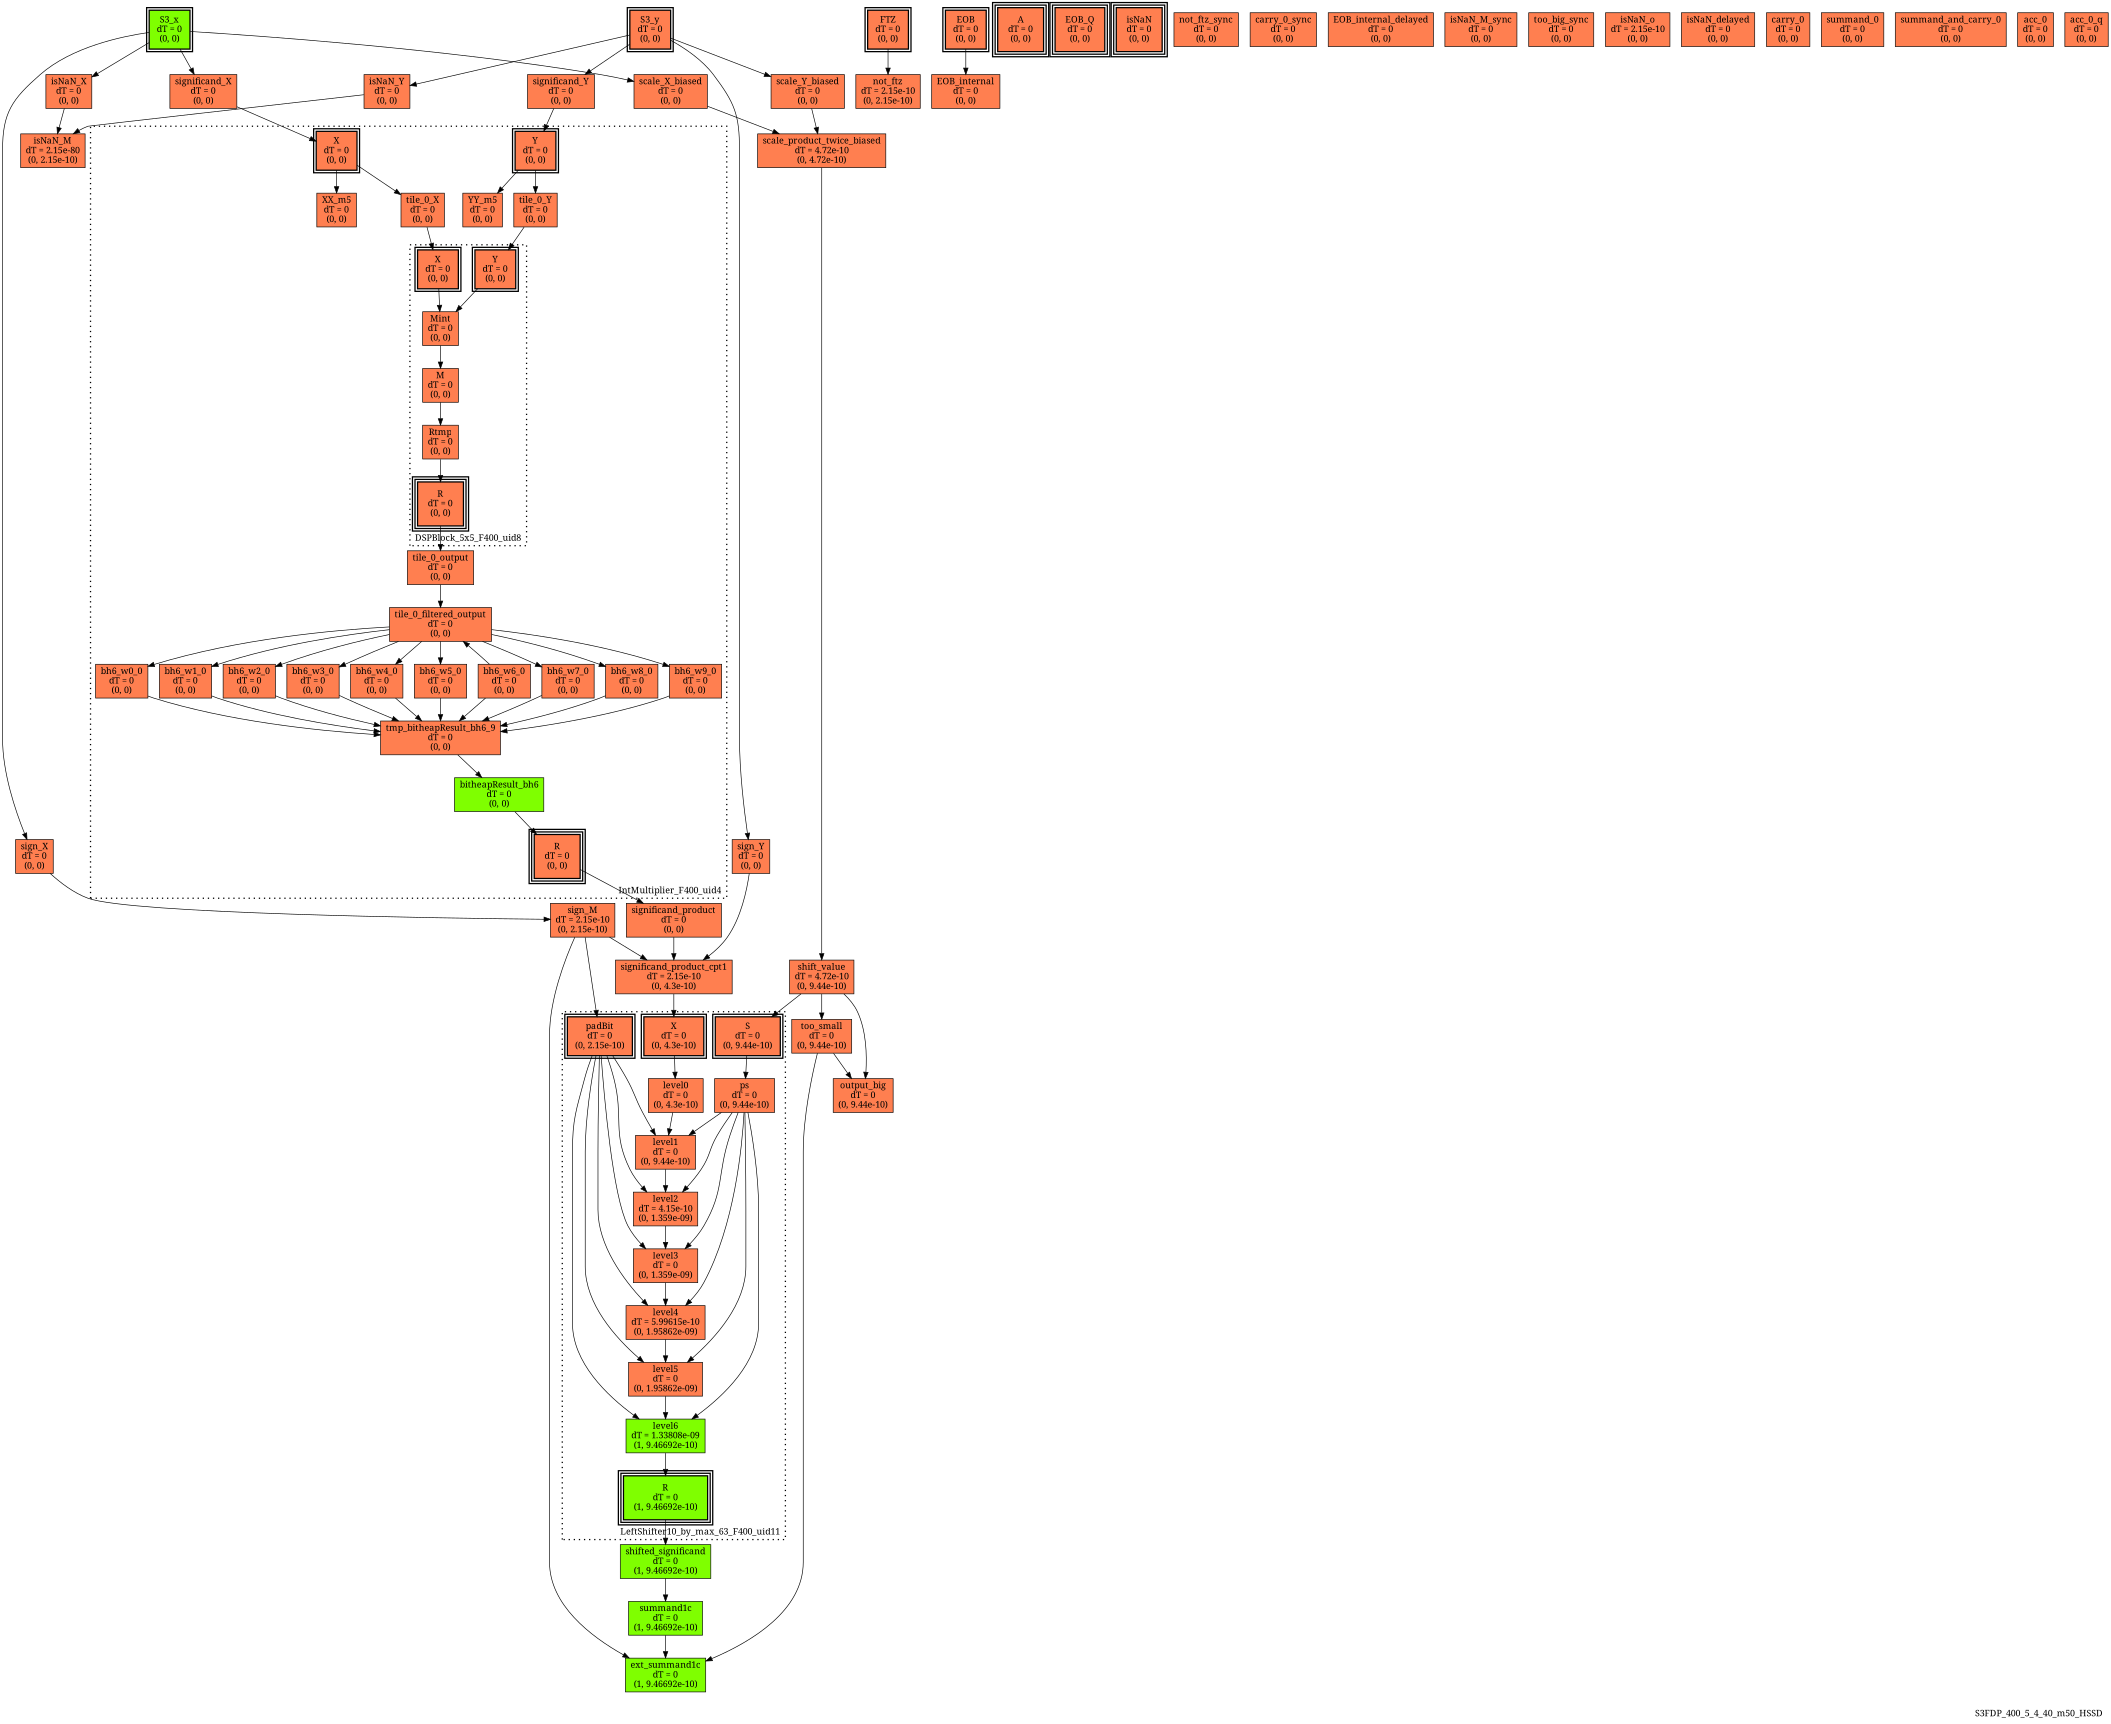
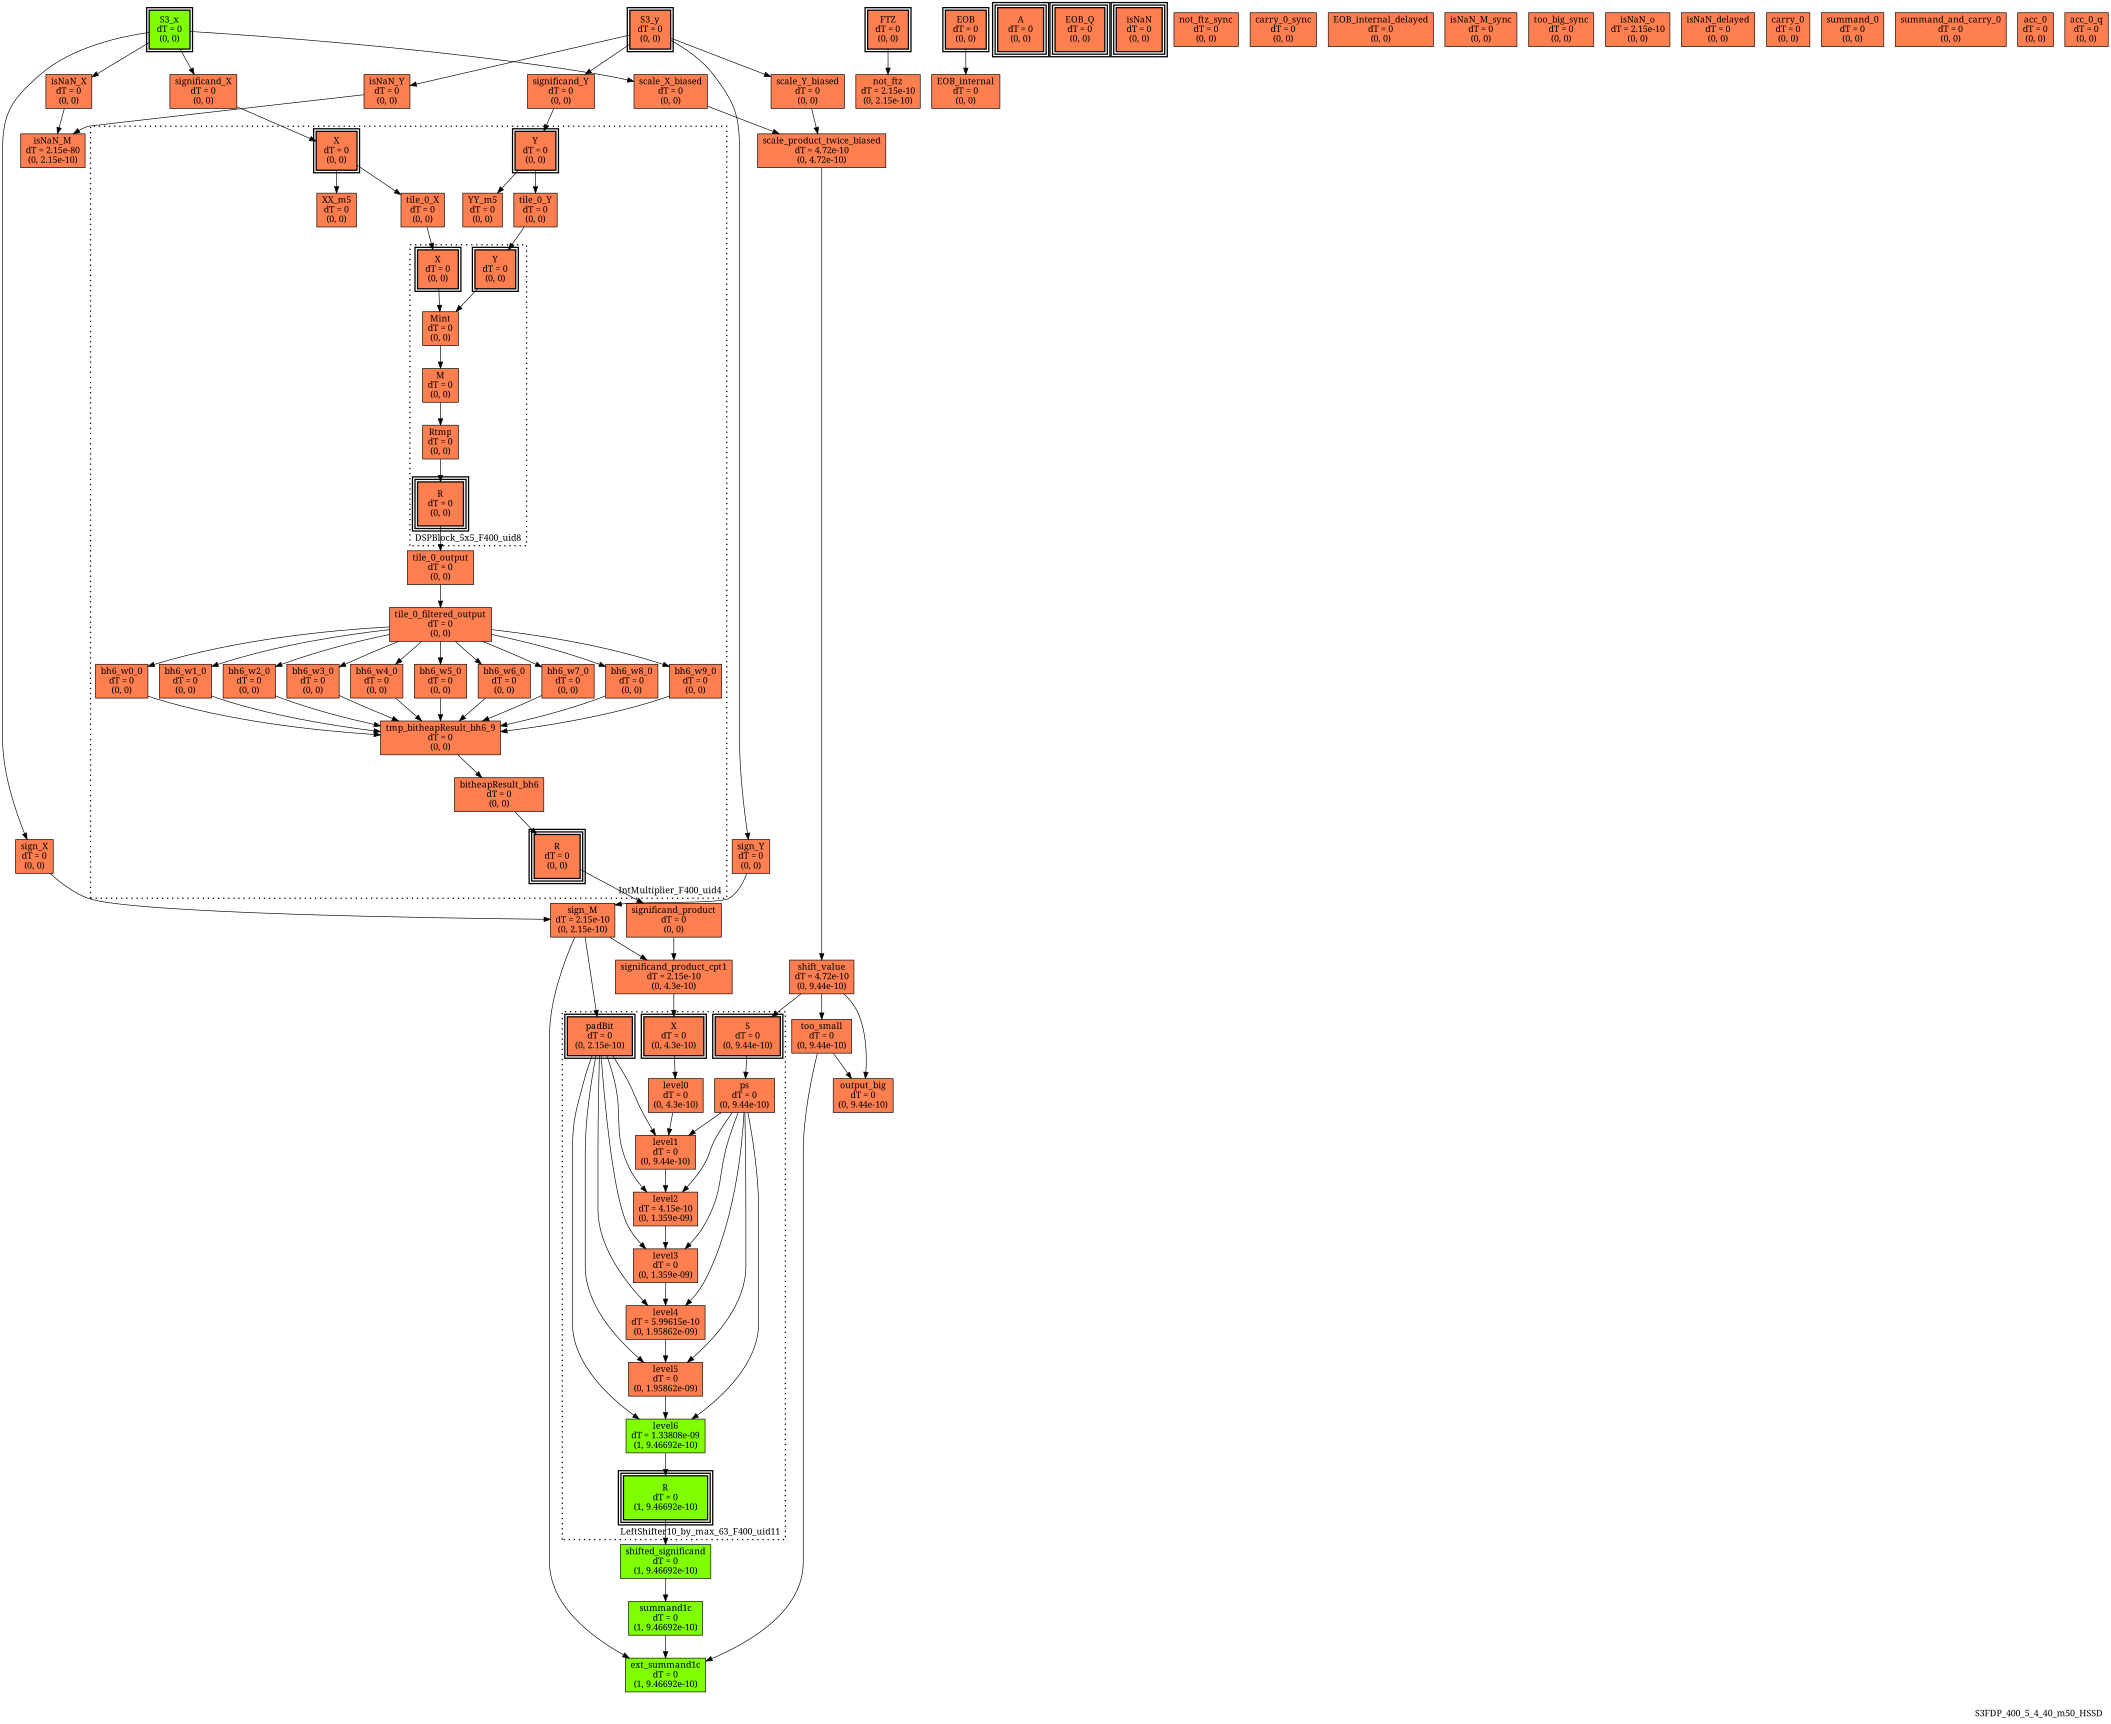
(479, 655) -> (466, 651)
(499, 795) -> (499, 795)
(737, 919) -> (691, 902)
